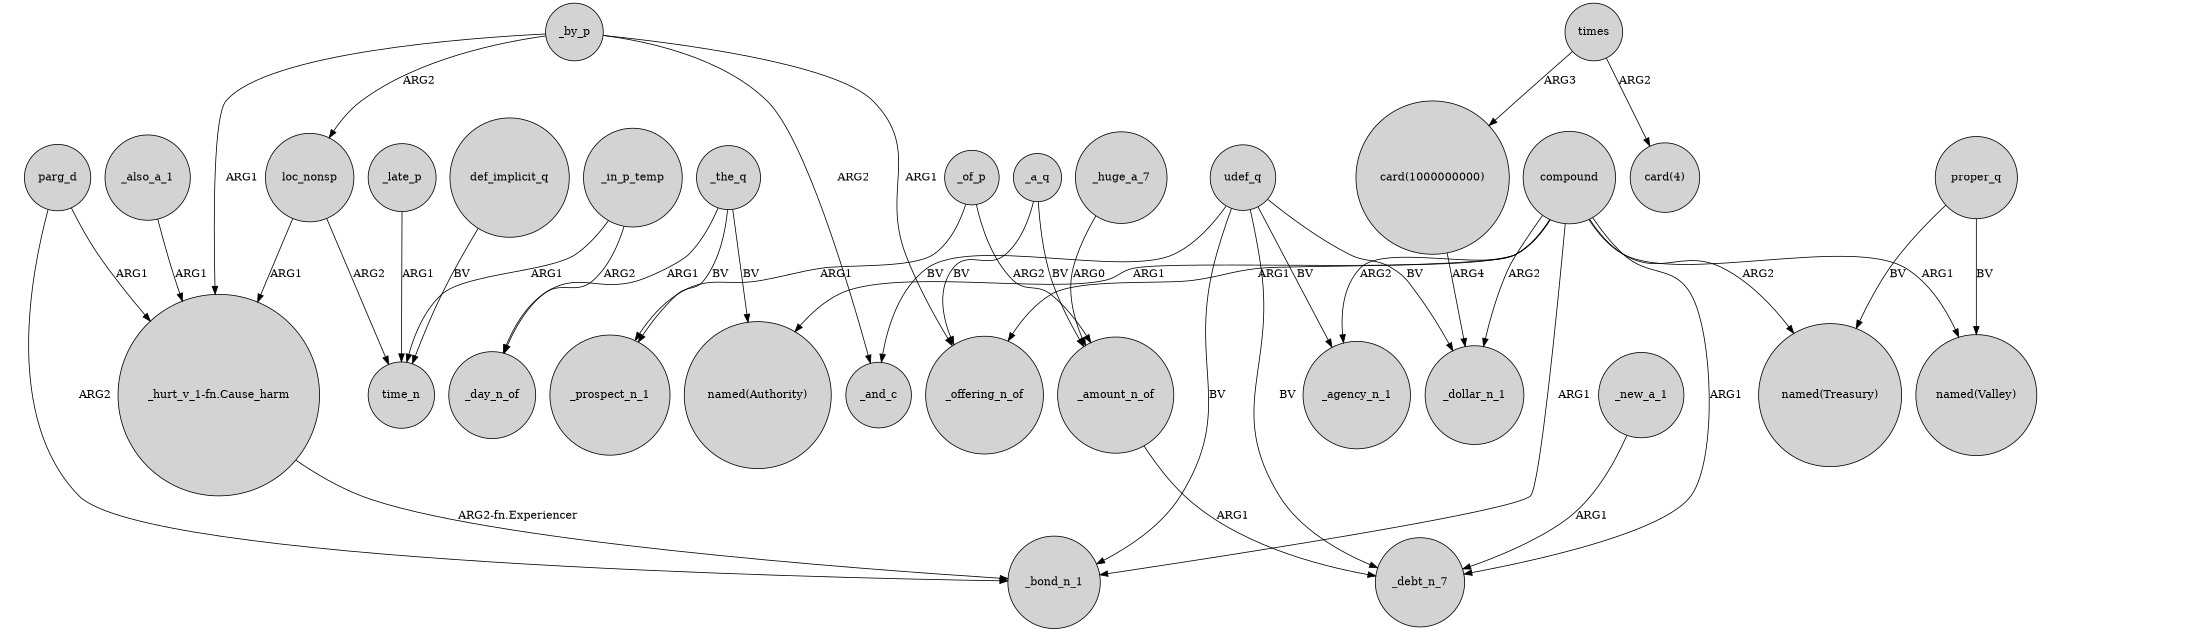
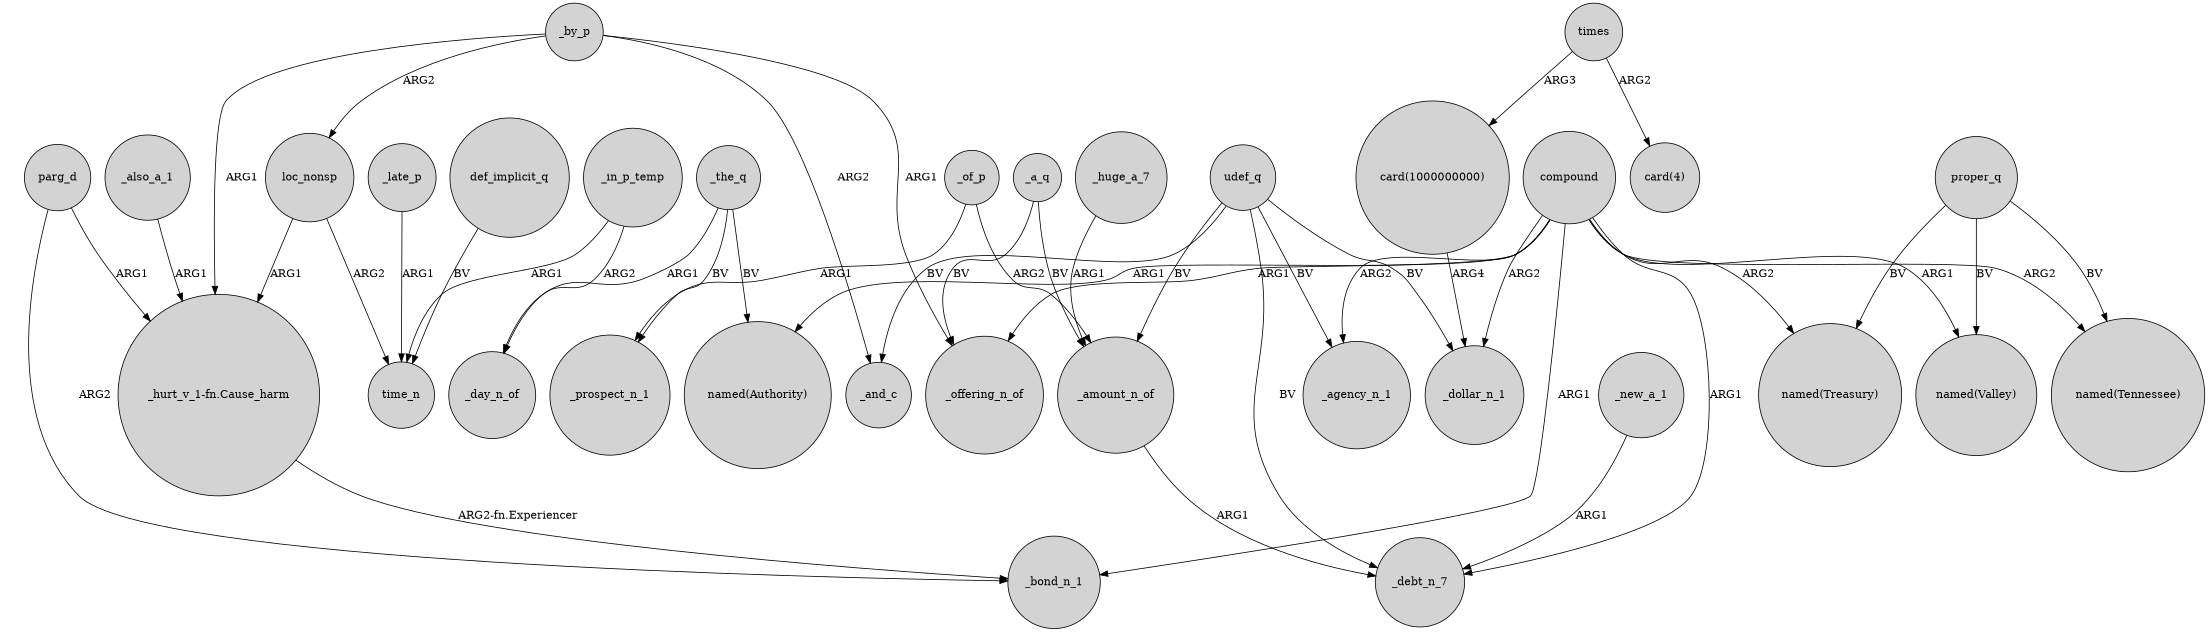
(1089, 274) -> (1089, 274)
none -> (2128, 395)
(1208, 404) -> (1180, 259)
